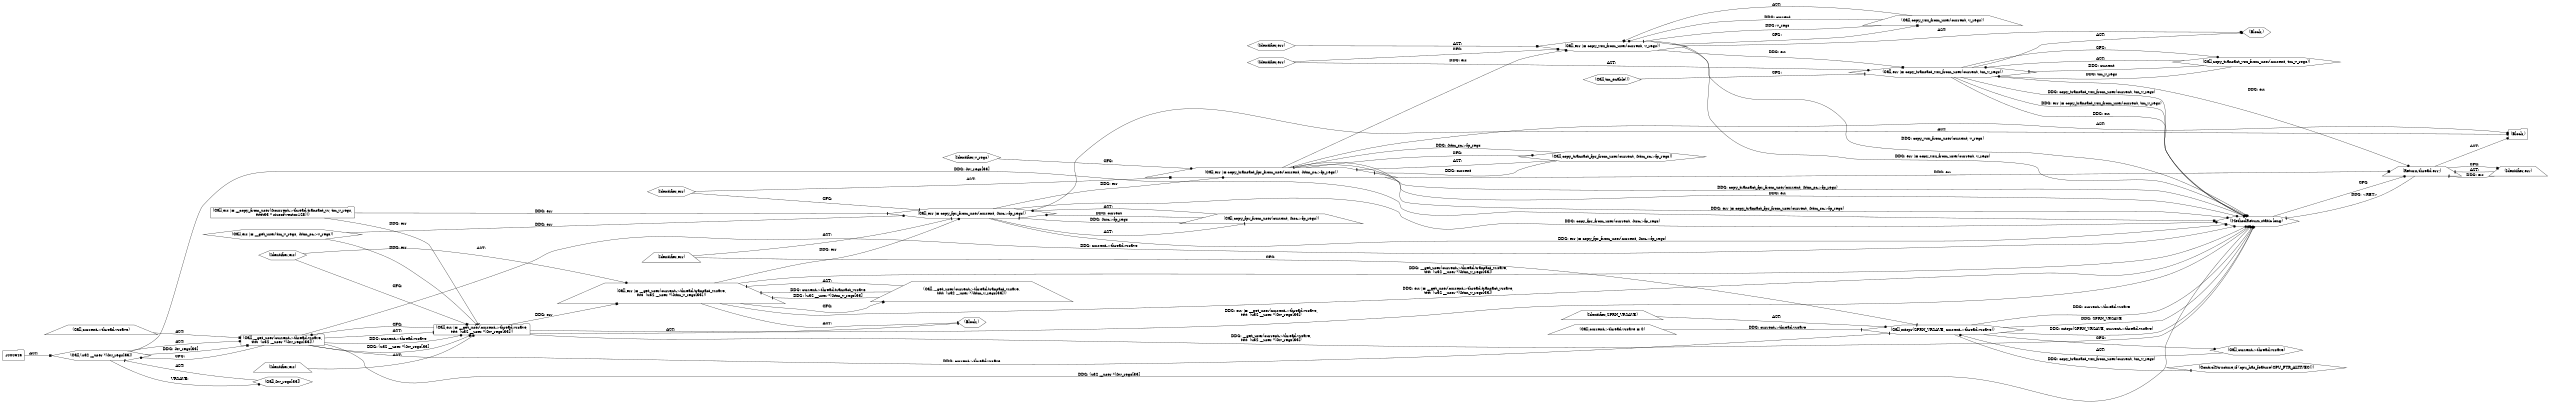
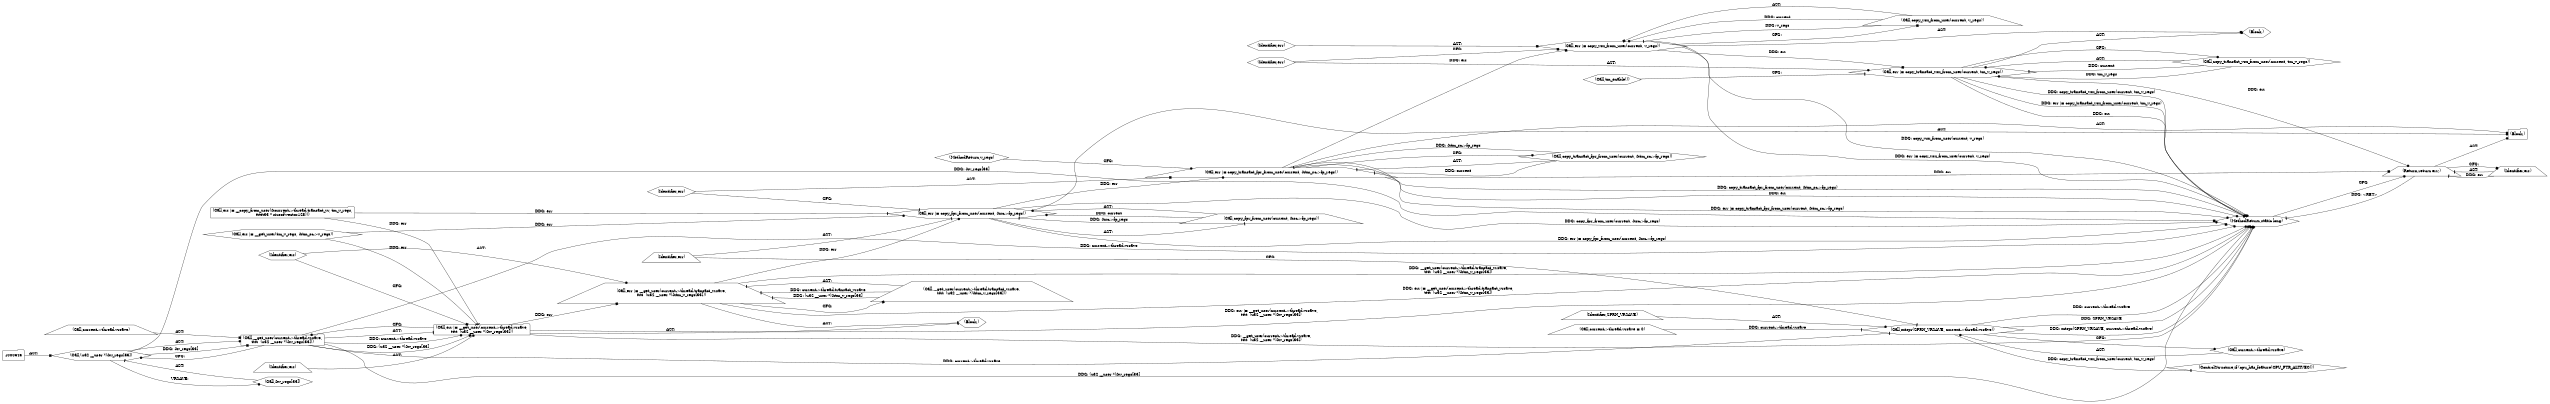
(972, 158) -> (972, 158)
(2422, 171) -> (2422, 171)
